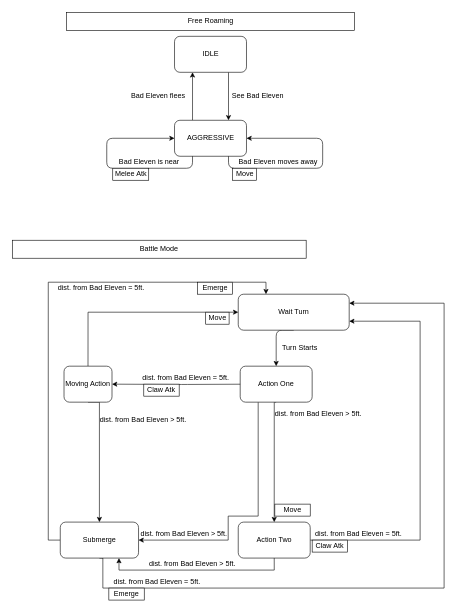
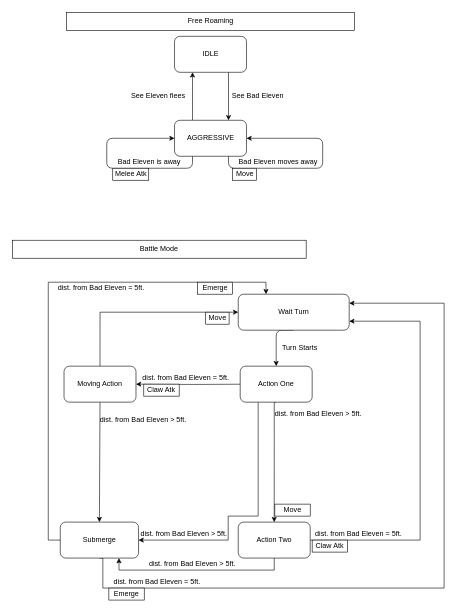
(158, 96) -> (158, 96)
(149, 162) -> (149, 162)
(88, 384) -> (100, 384)
